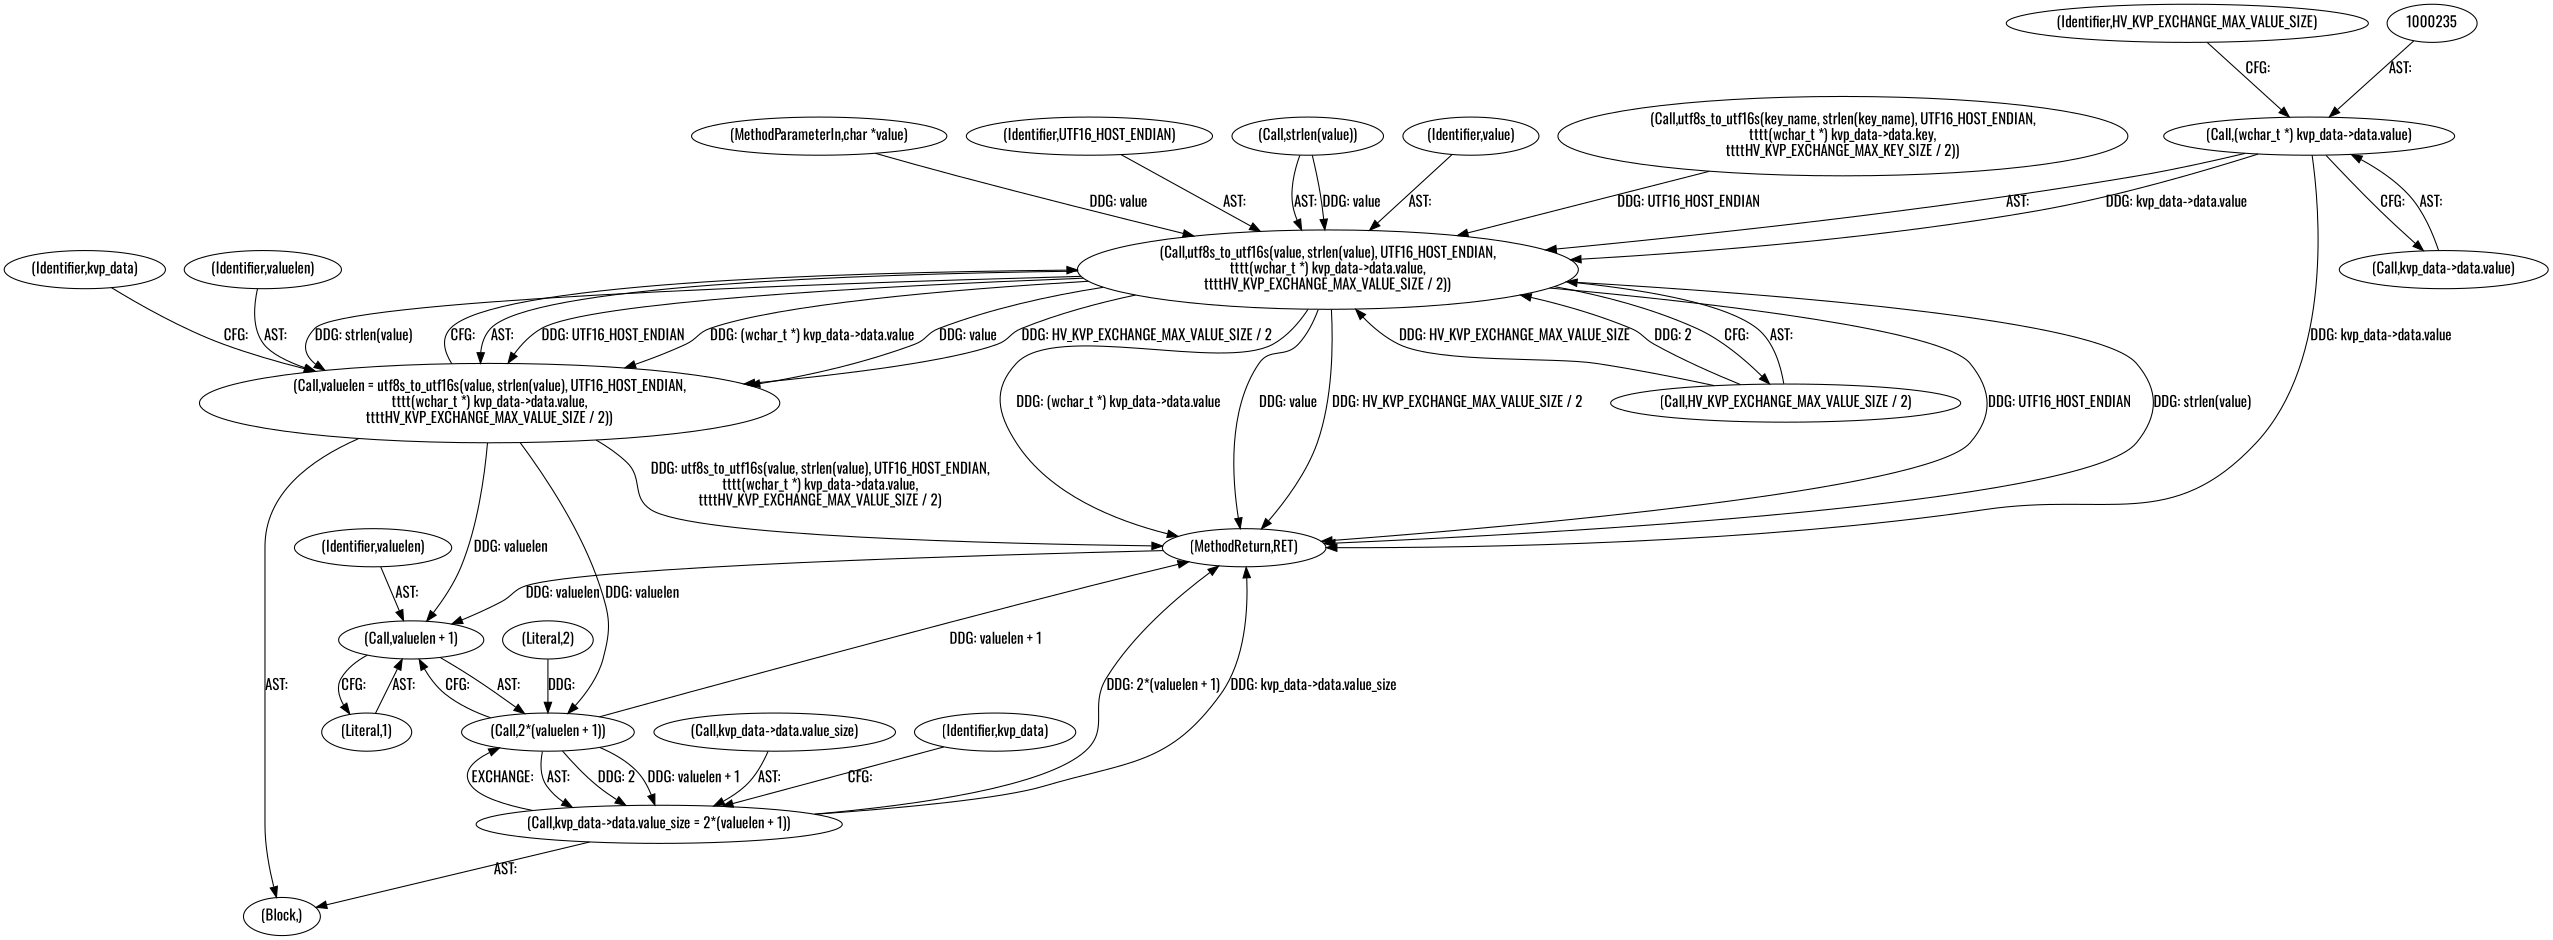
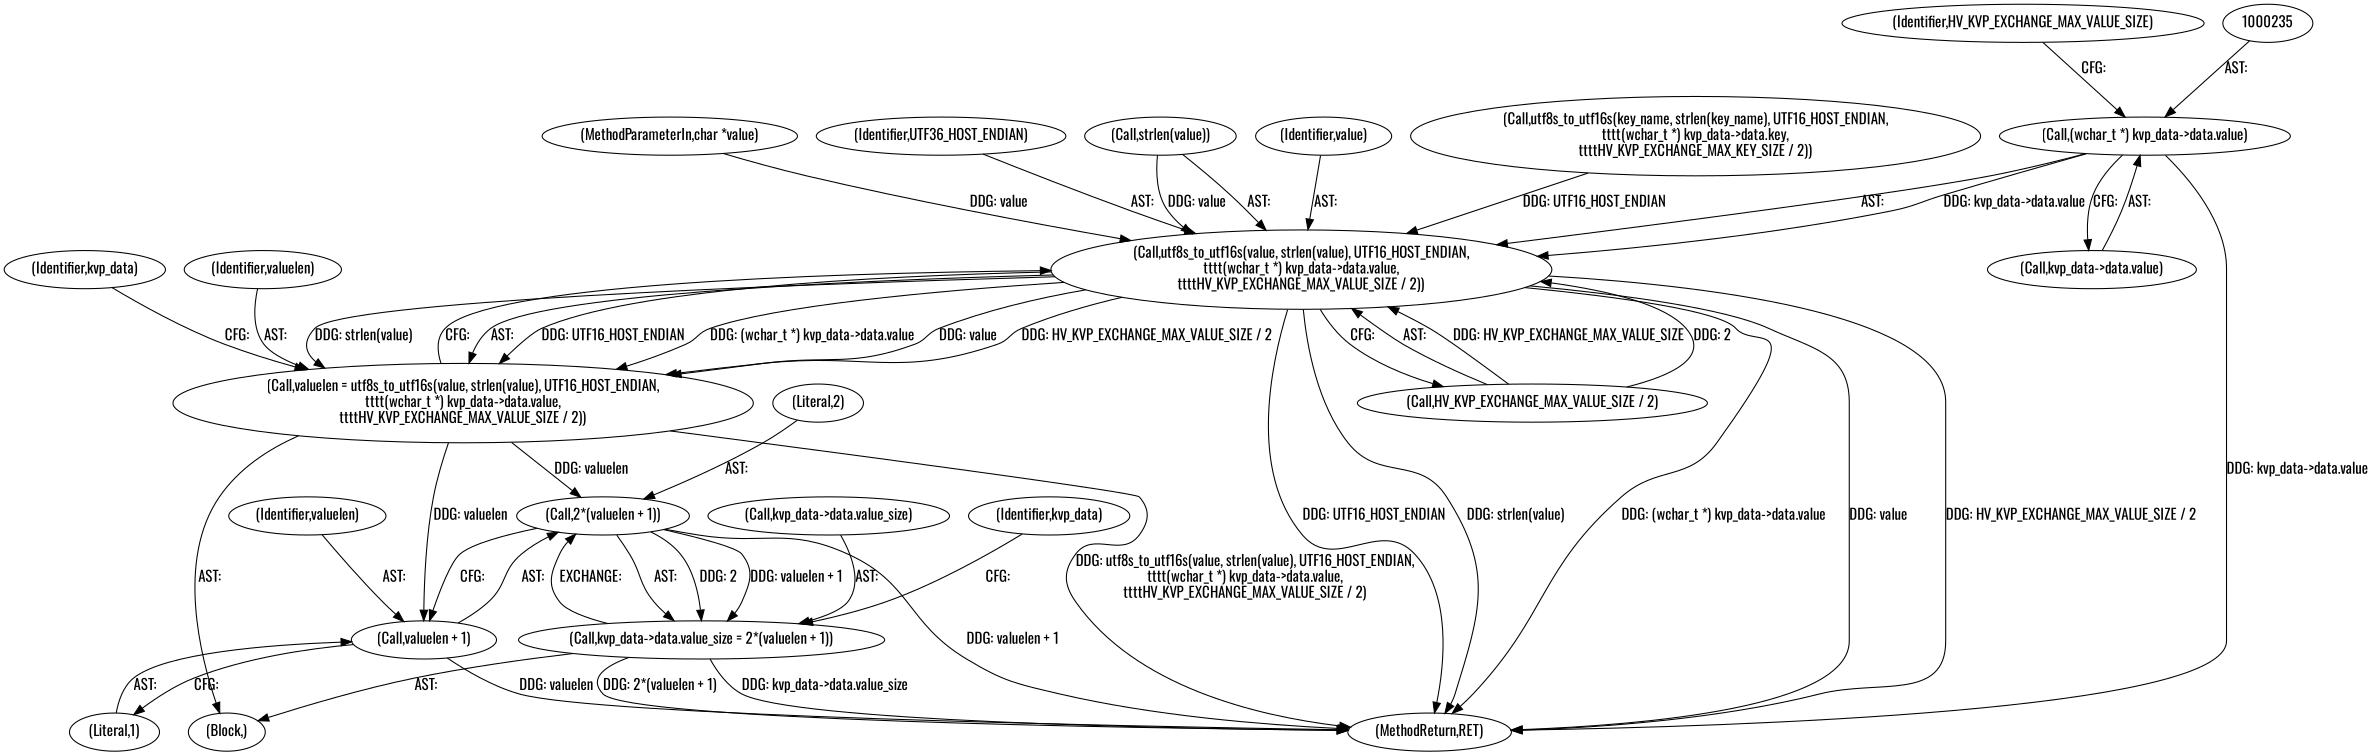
(1089, 136) -> (941, 136)
(807, 562) -> (887, 719)
(563, 686) -> (738, 470)
